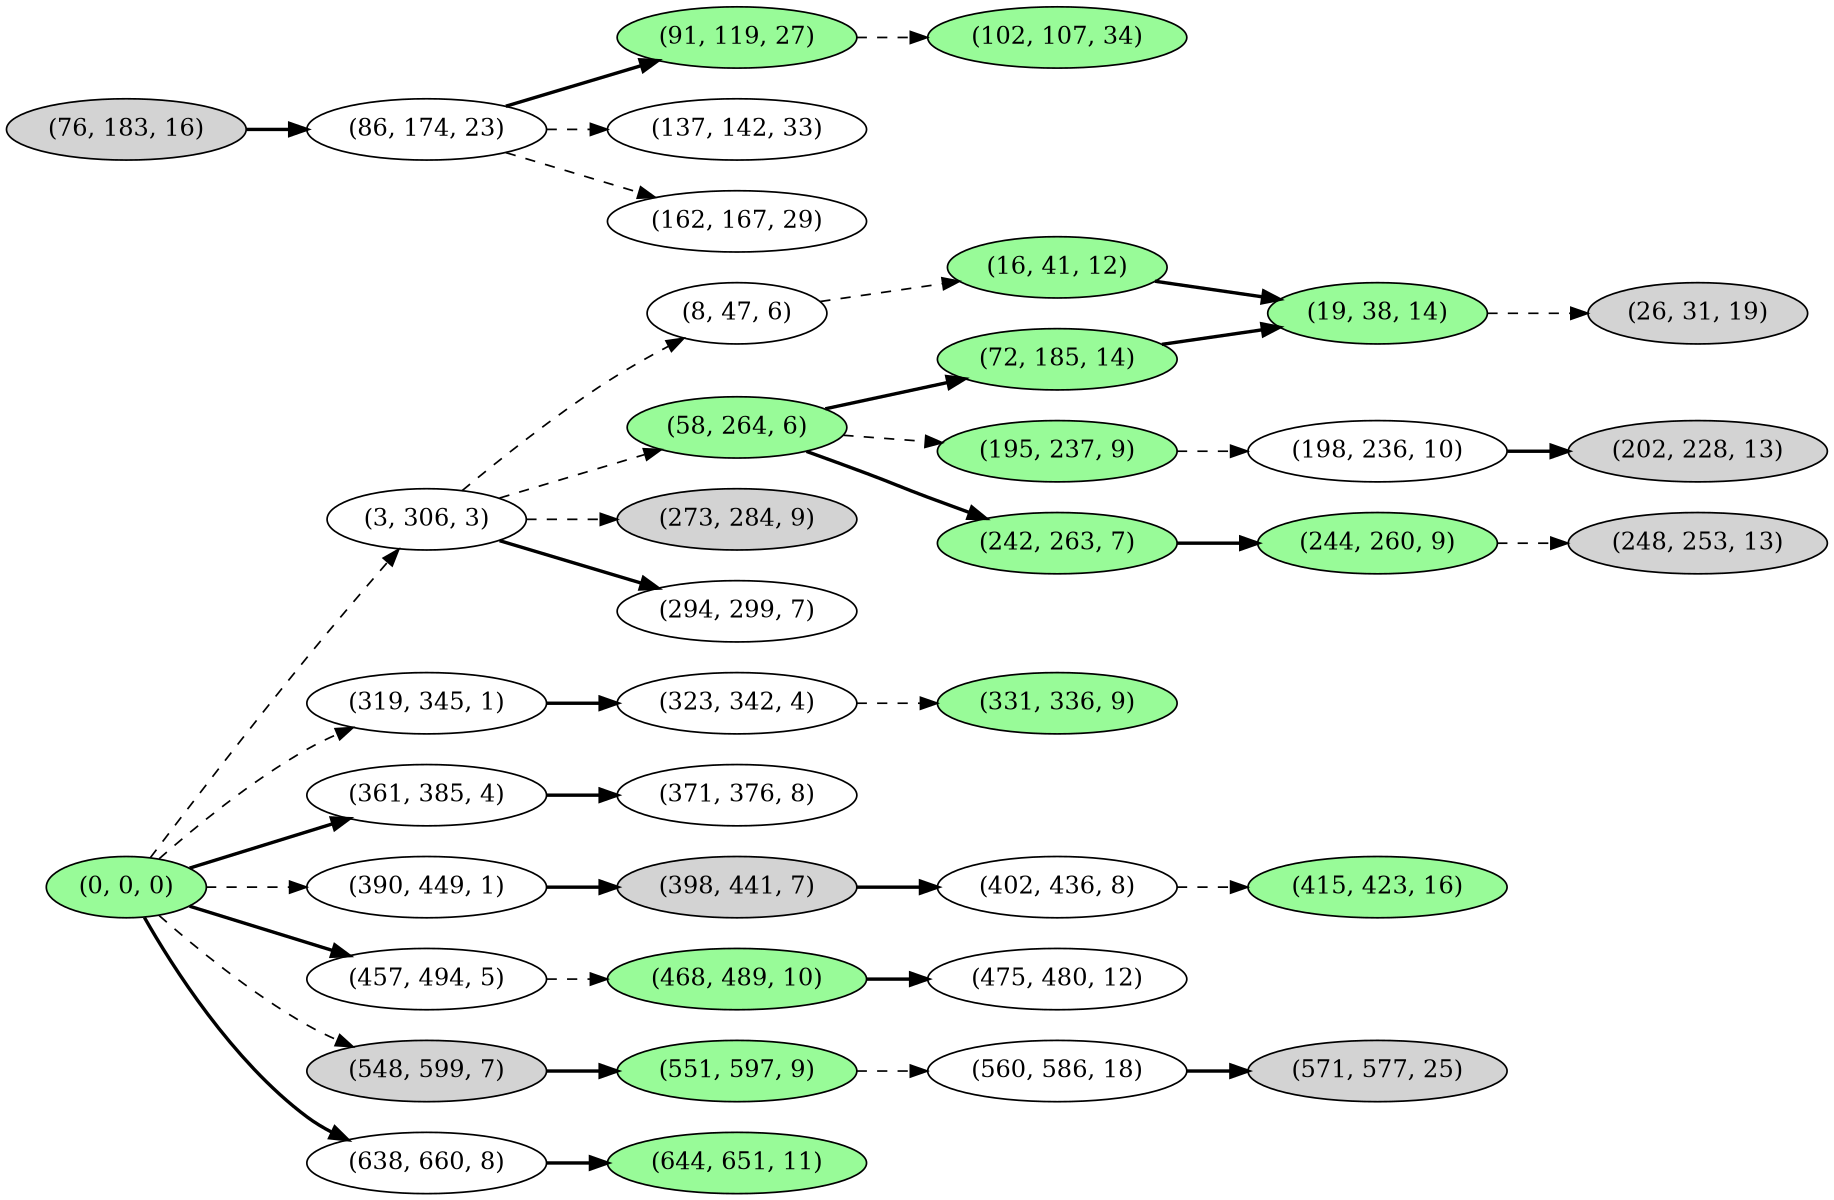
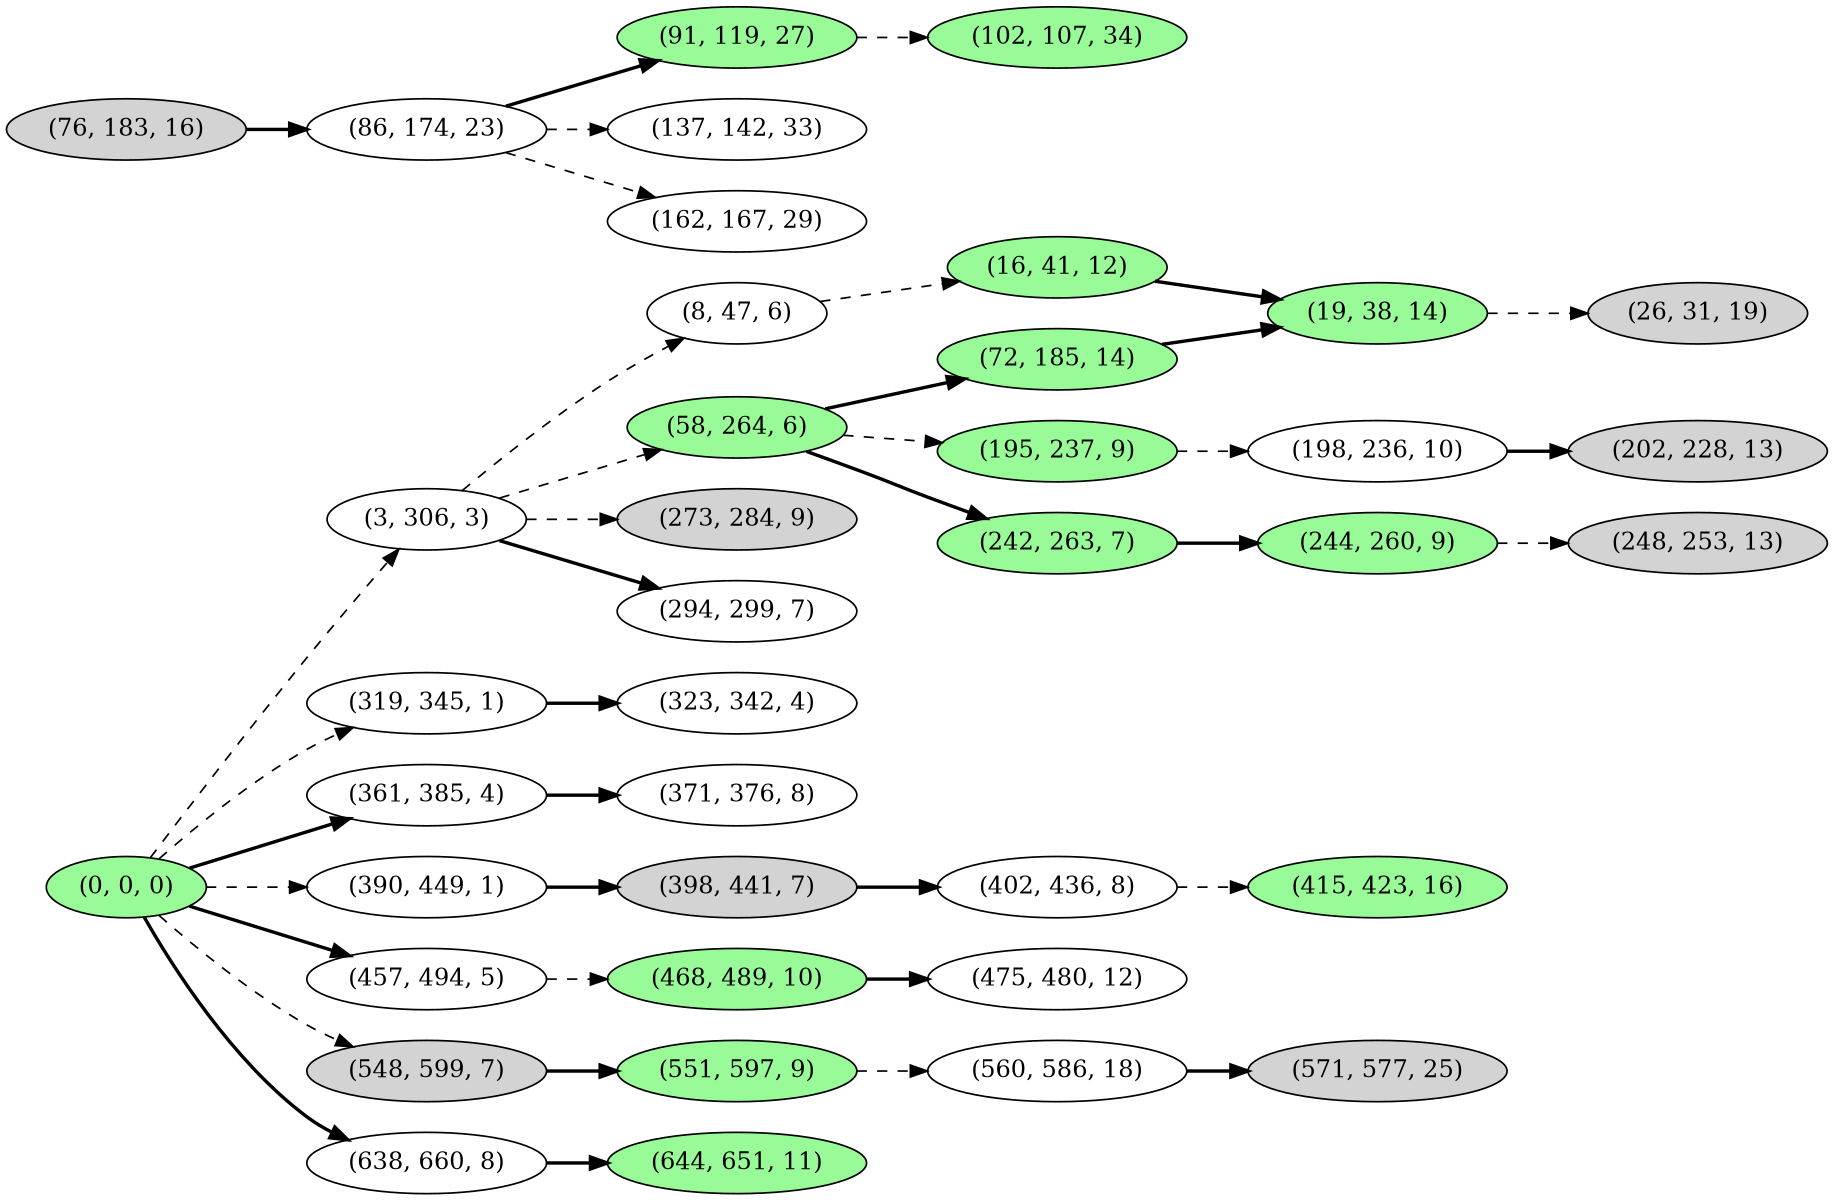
(1057, 703) -> none
